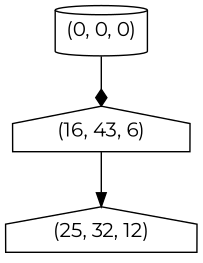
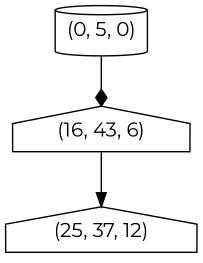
(101, 31) -> (101, 31)
(101, 232) -> (101, 232)
